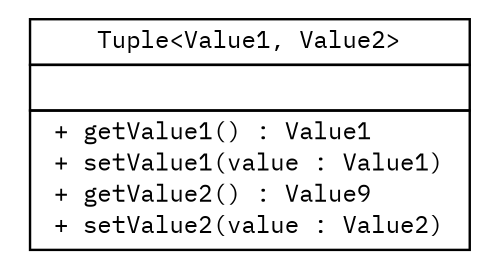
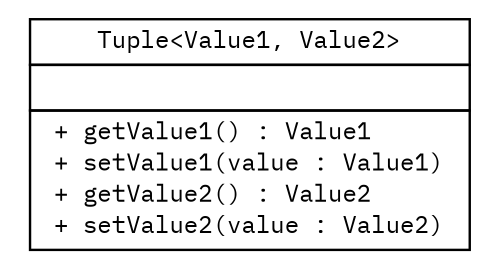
(214, 195) -> (214, 195)
